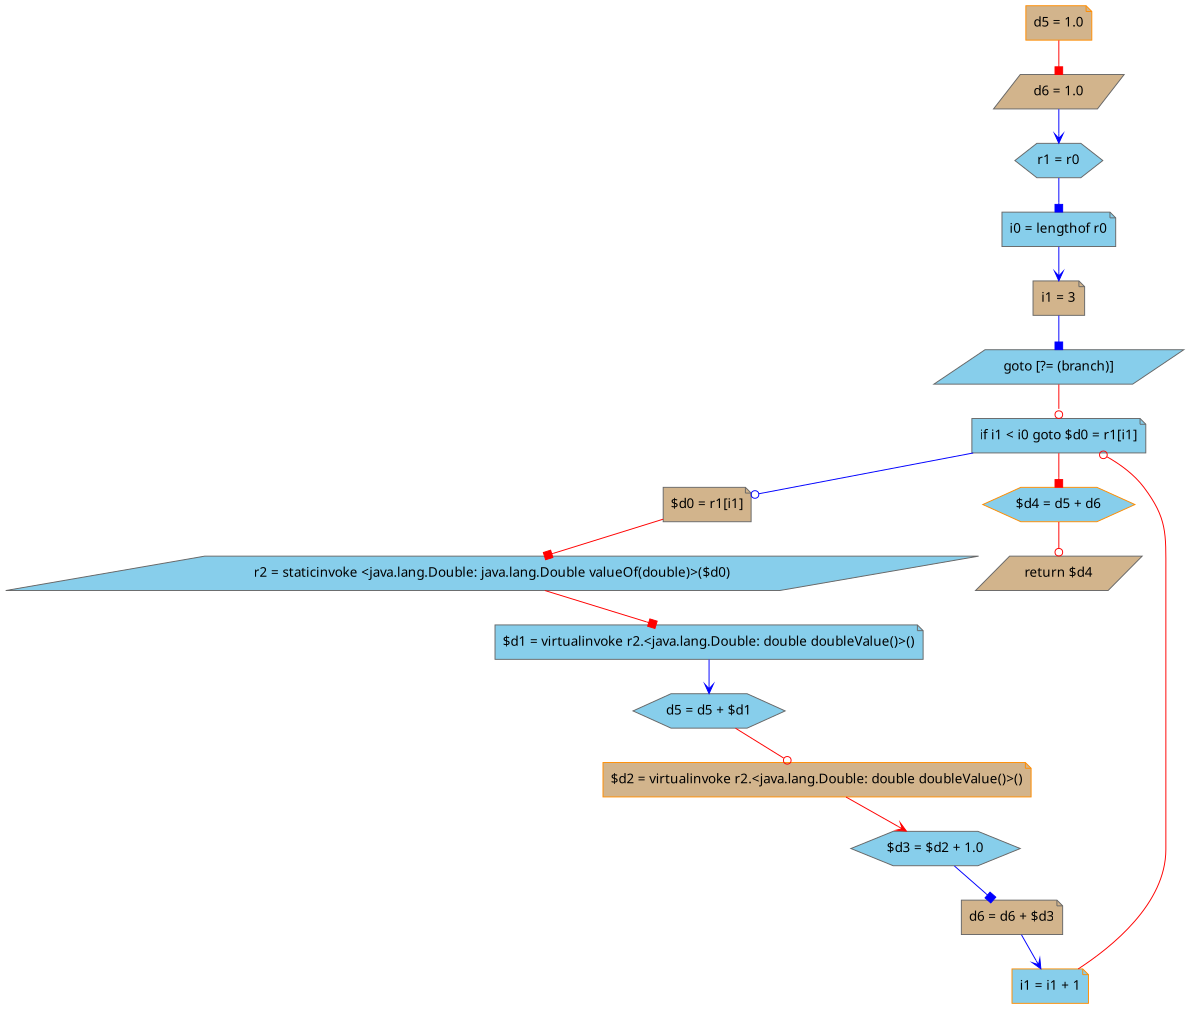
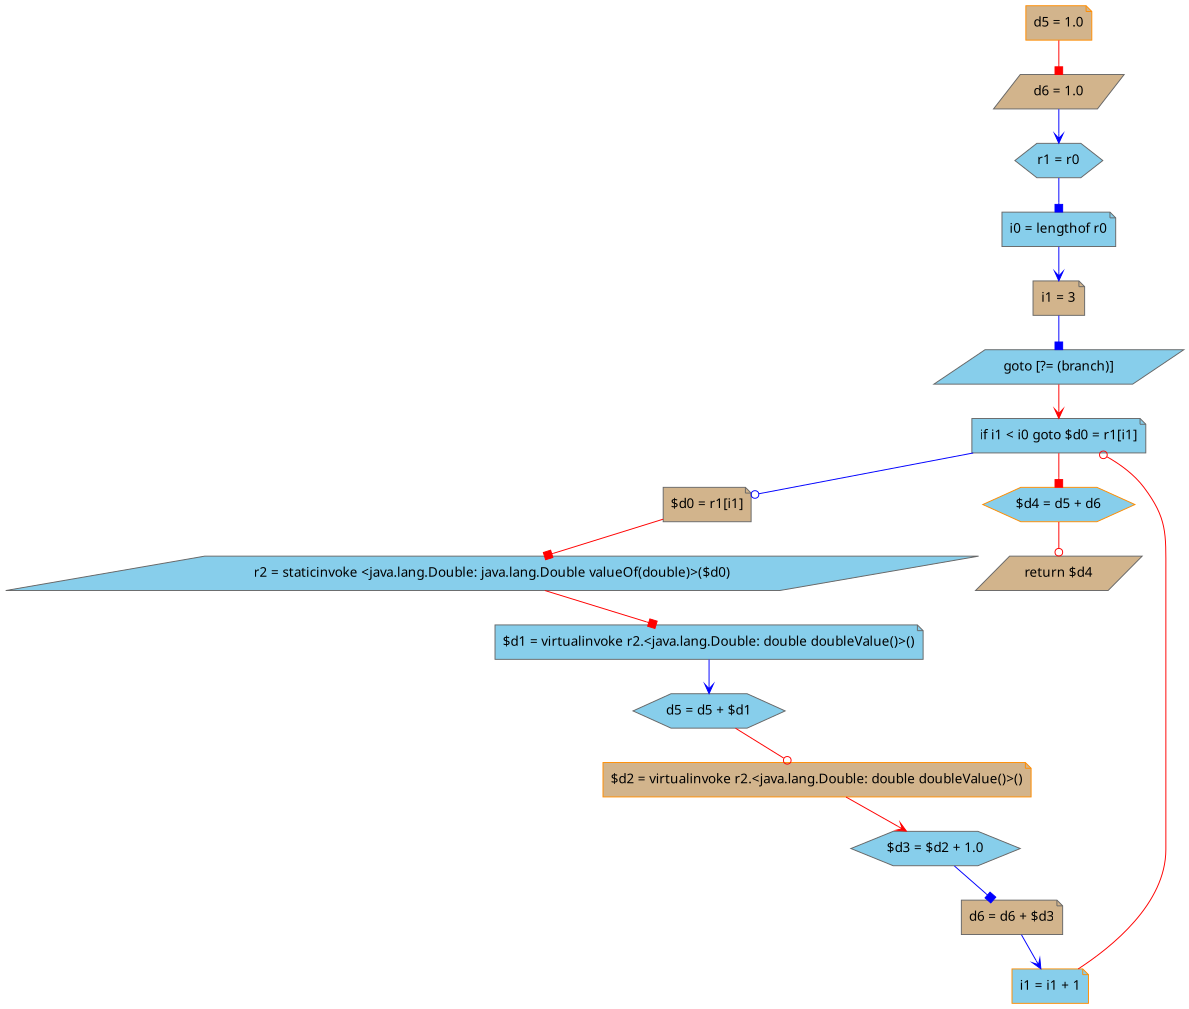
(1059, 397) -> (1059, 397)
